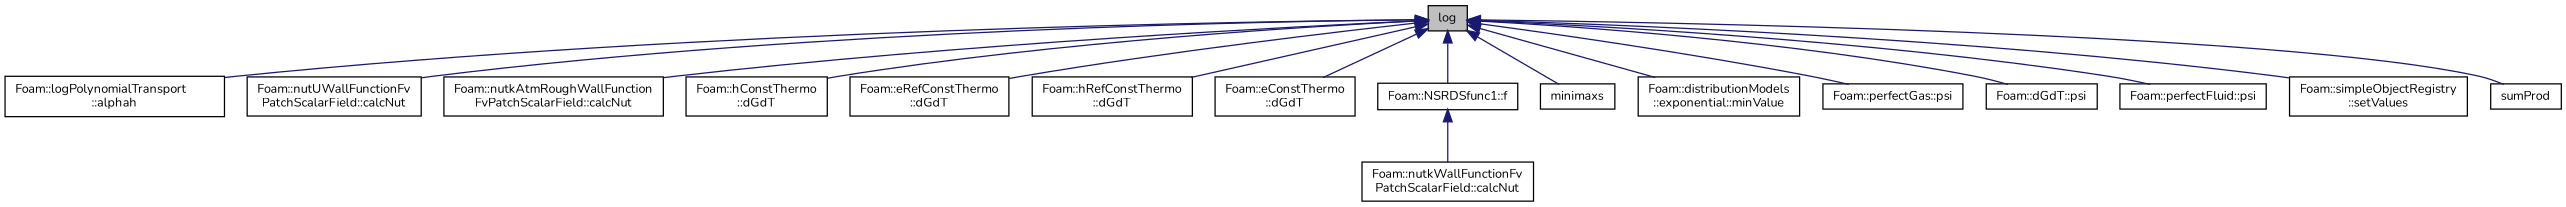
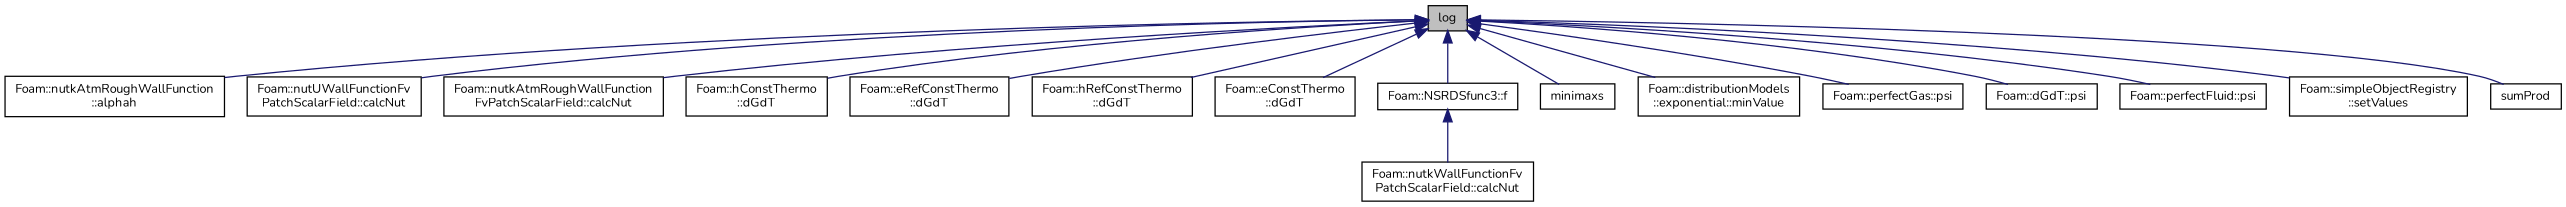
(115, 96) -> (115, 96)
(1448, 96) -> (1448, 96)
